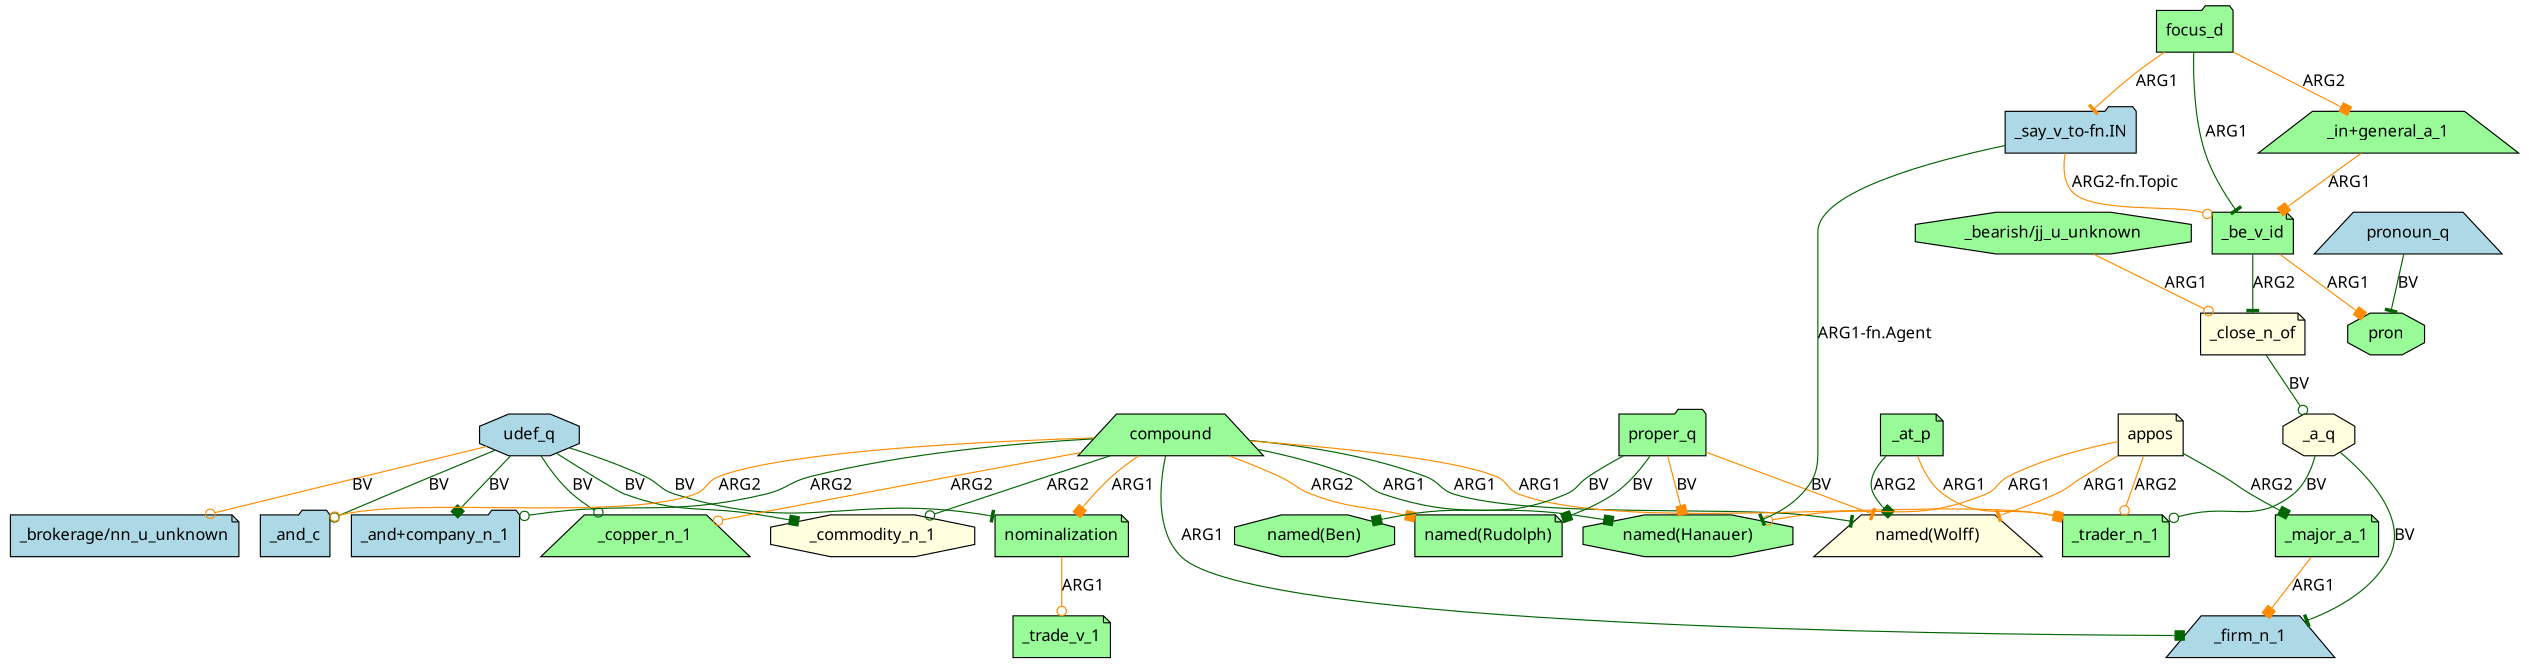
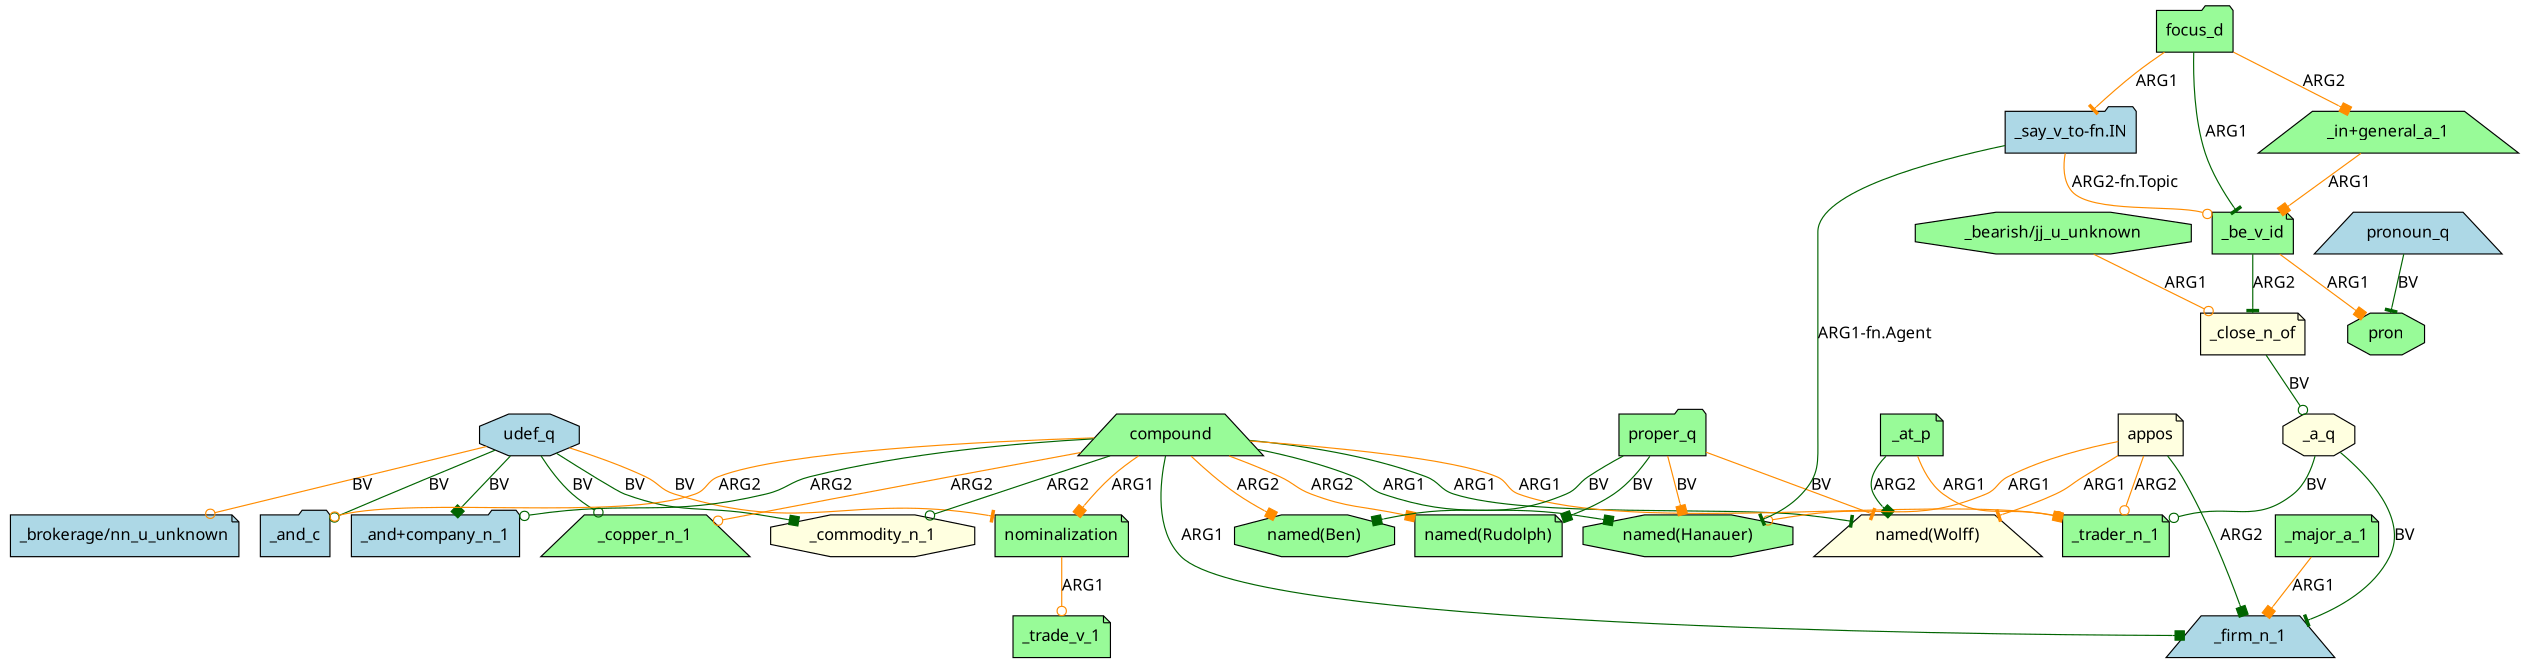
(2231, 481) -> (2208, 528)
none -> (1226, 486)
(806, 513) -> (806, 513)
